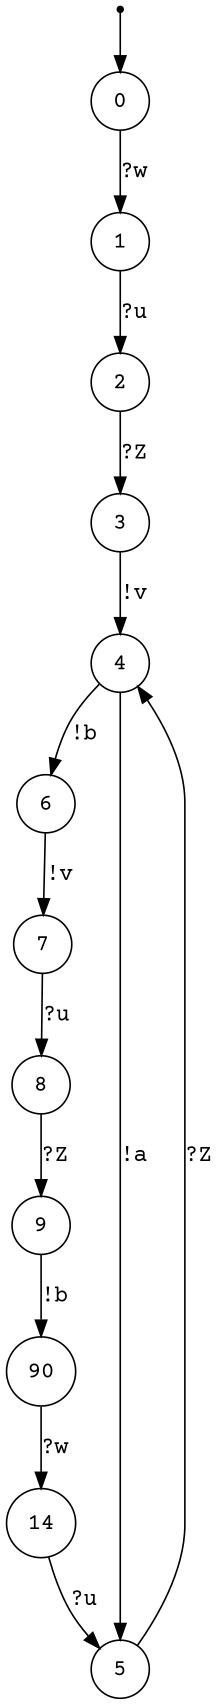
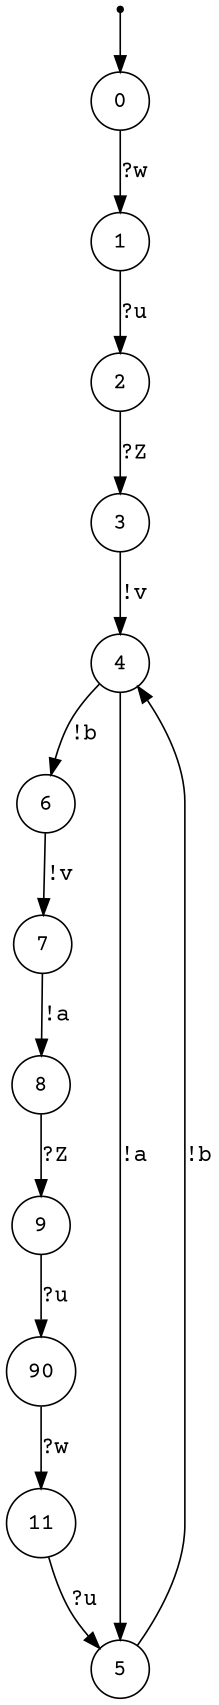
(56, 1015) -> (56, 1015)
(199, 1155) -> (199, 1155)
(55, 1296) -> (55, 1296)
(41, 1523) -> (41, 1523)
